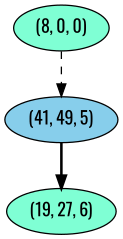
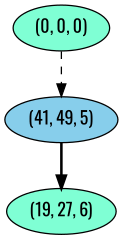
(61, 28) -> (61, 28)
